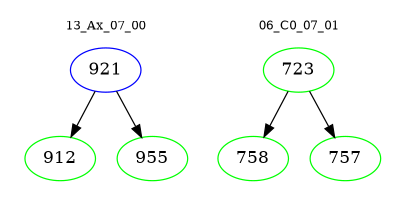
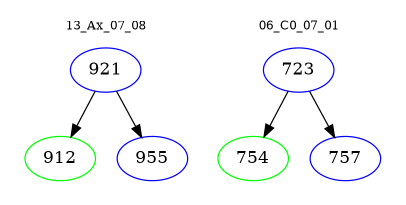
(106, 26) -> (106, 26)
(299, 70) -> (299, 70)
(152, 159) -> (152, 159)
(253, 159) -> (253, 159)
(345, 159) -> (345, 159)
